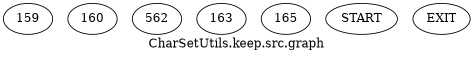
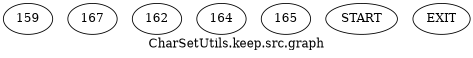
(93, 19) -> (93, 19)
(157, 19) -> (157, 19)
(221, 19) -> (221, 19)
